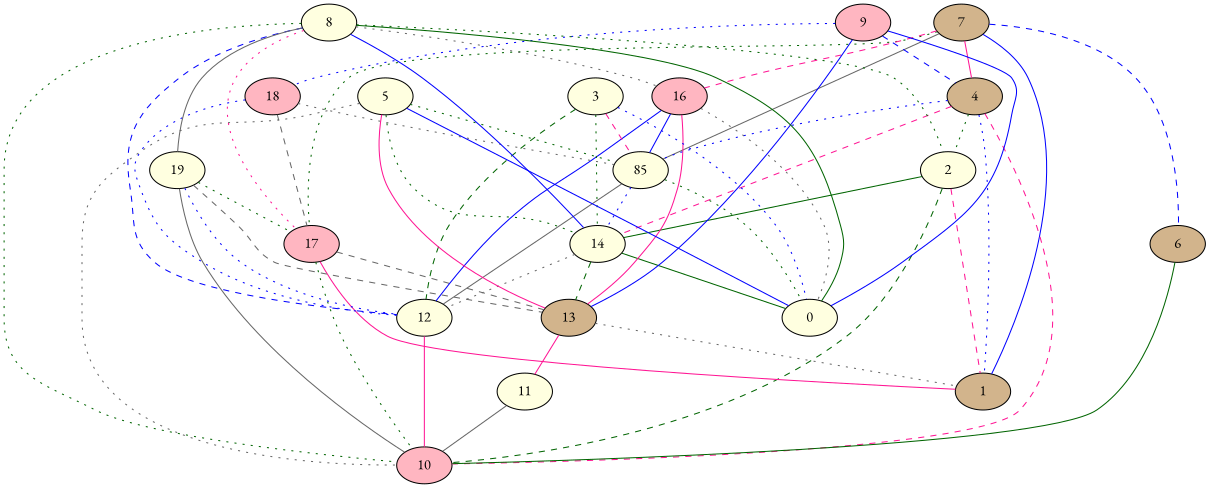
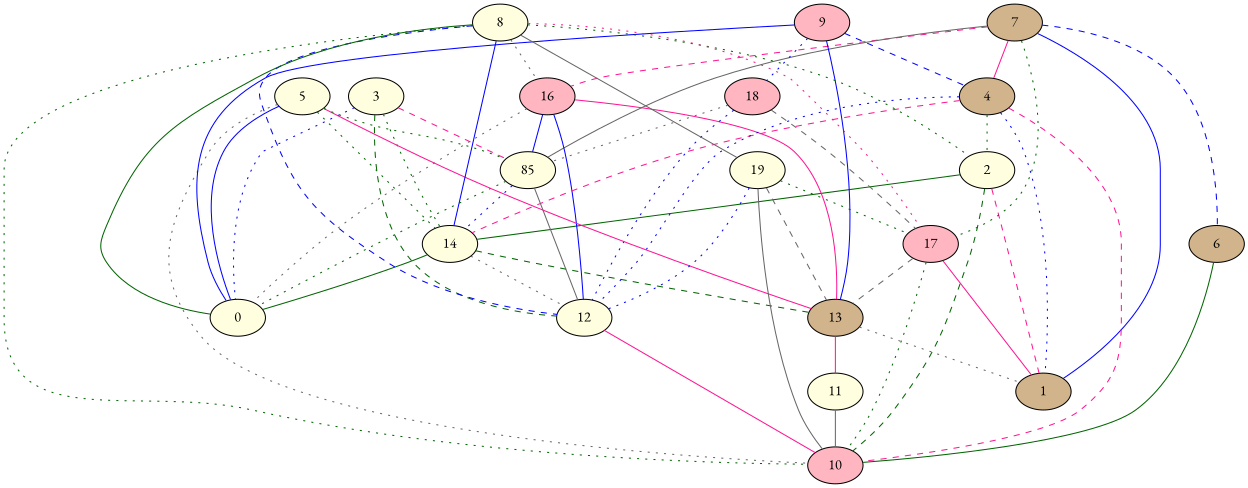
(804, 123) -> (716, 156)
